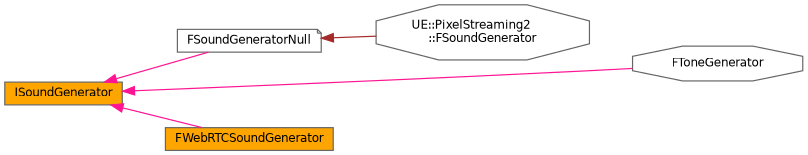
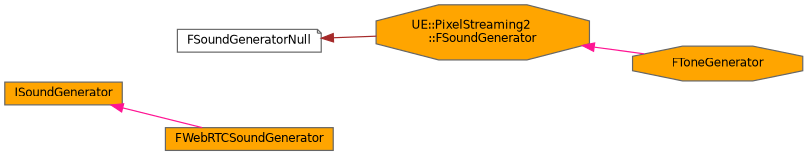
(483, 32) -> (483, 32)
(718, 64) -> (718, 64)
(162, 65) -> none
(383, 80) -> (619, 50)
